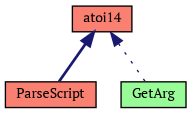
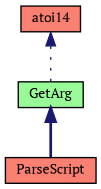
(72, 62) -> (51, 140)
